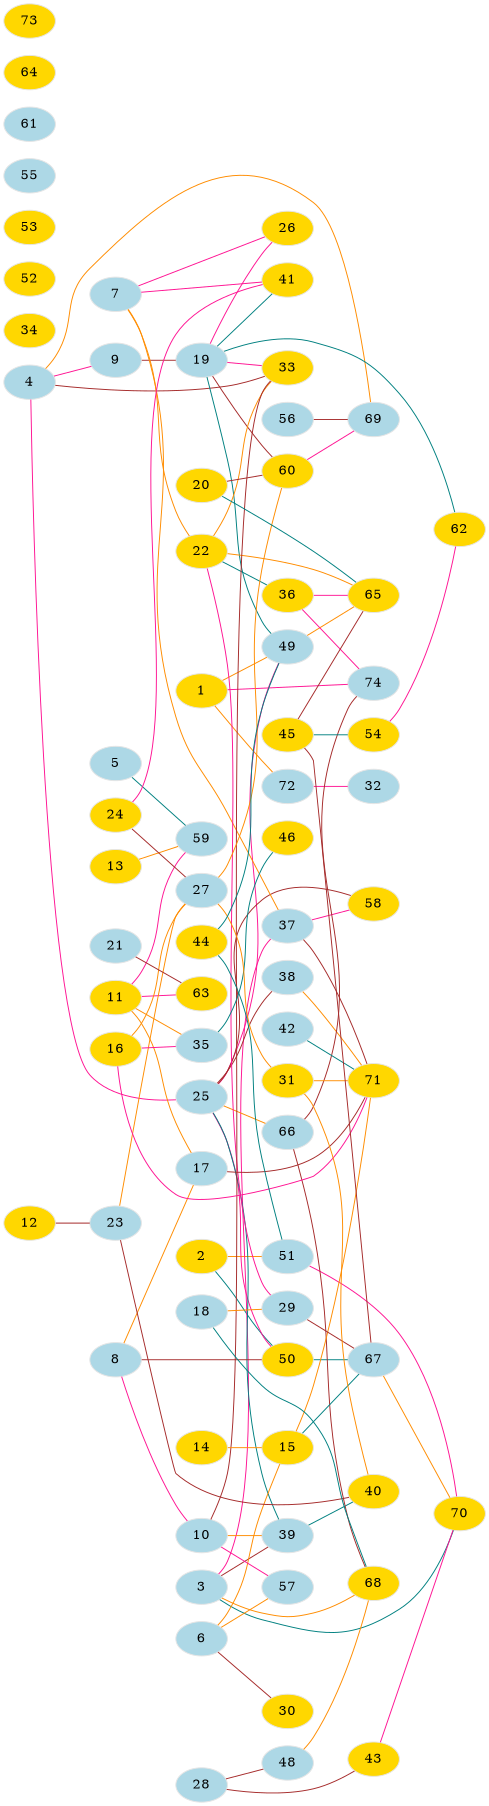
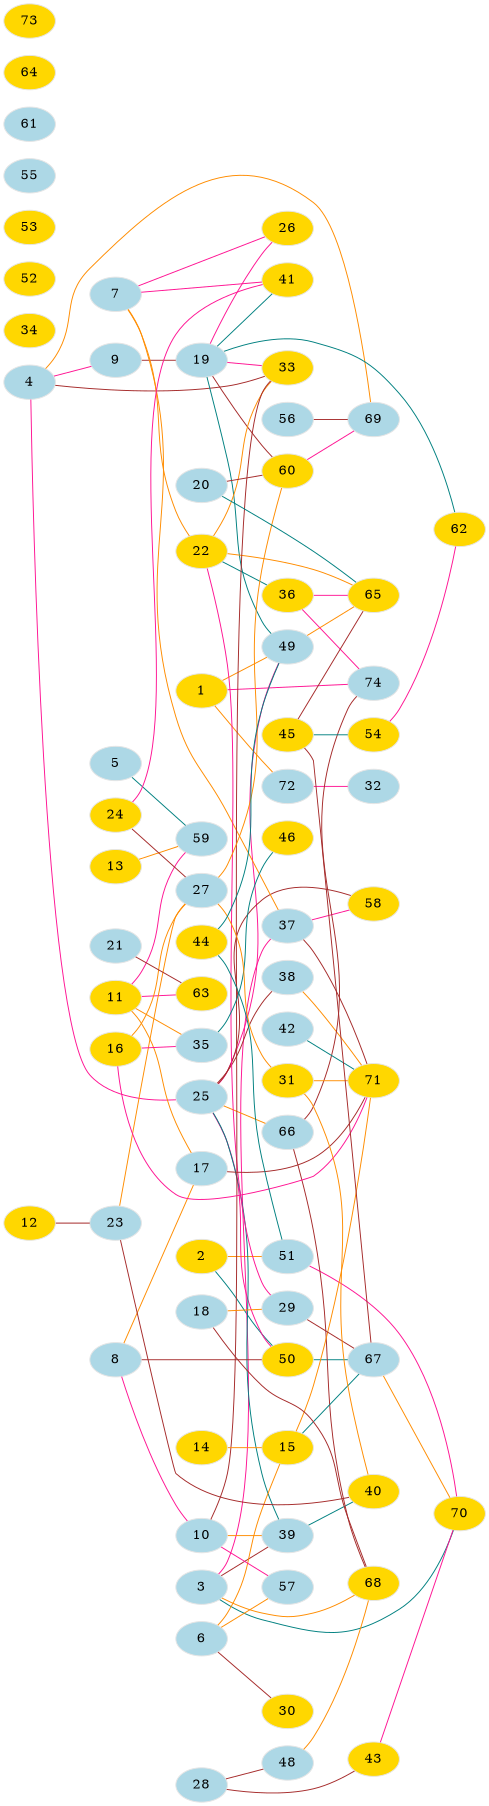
(202, 485) -> (202, 485)
(318, 1428) -> (318, 1428)
